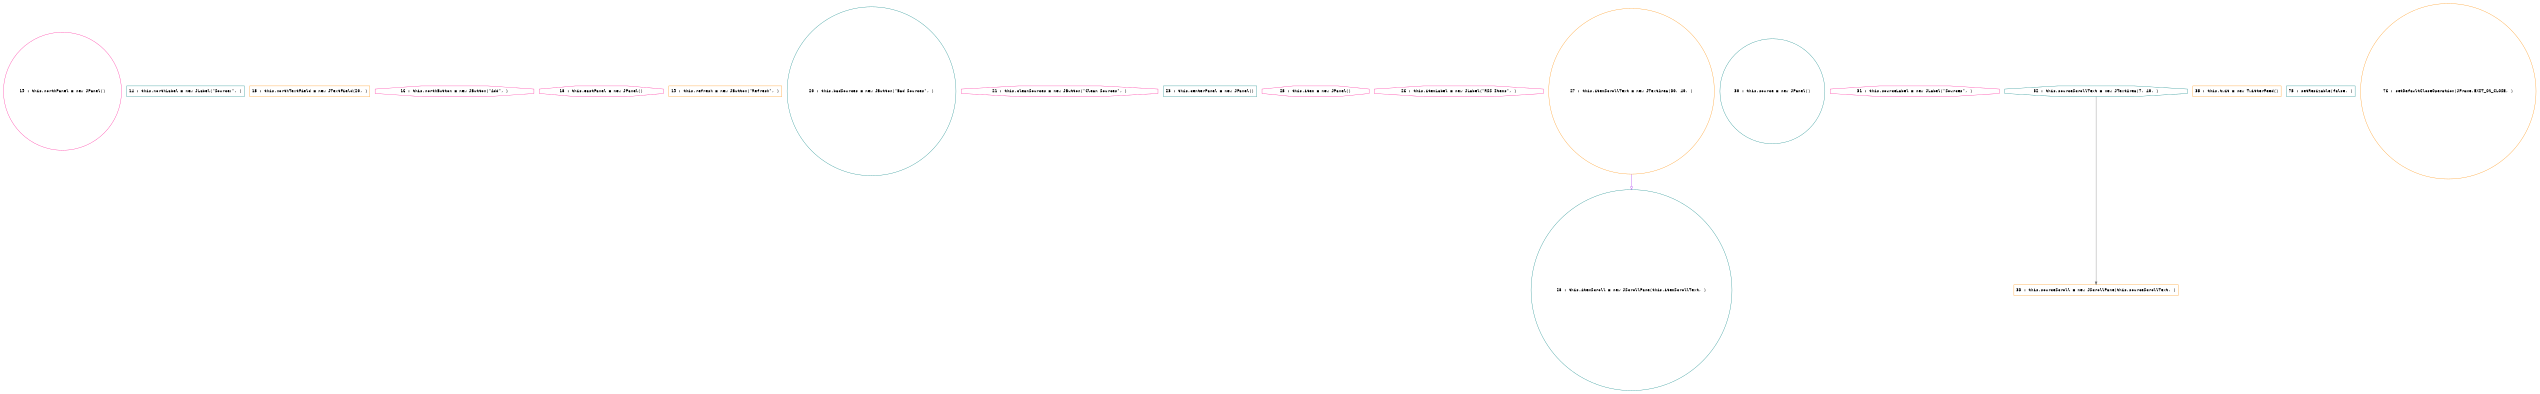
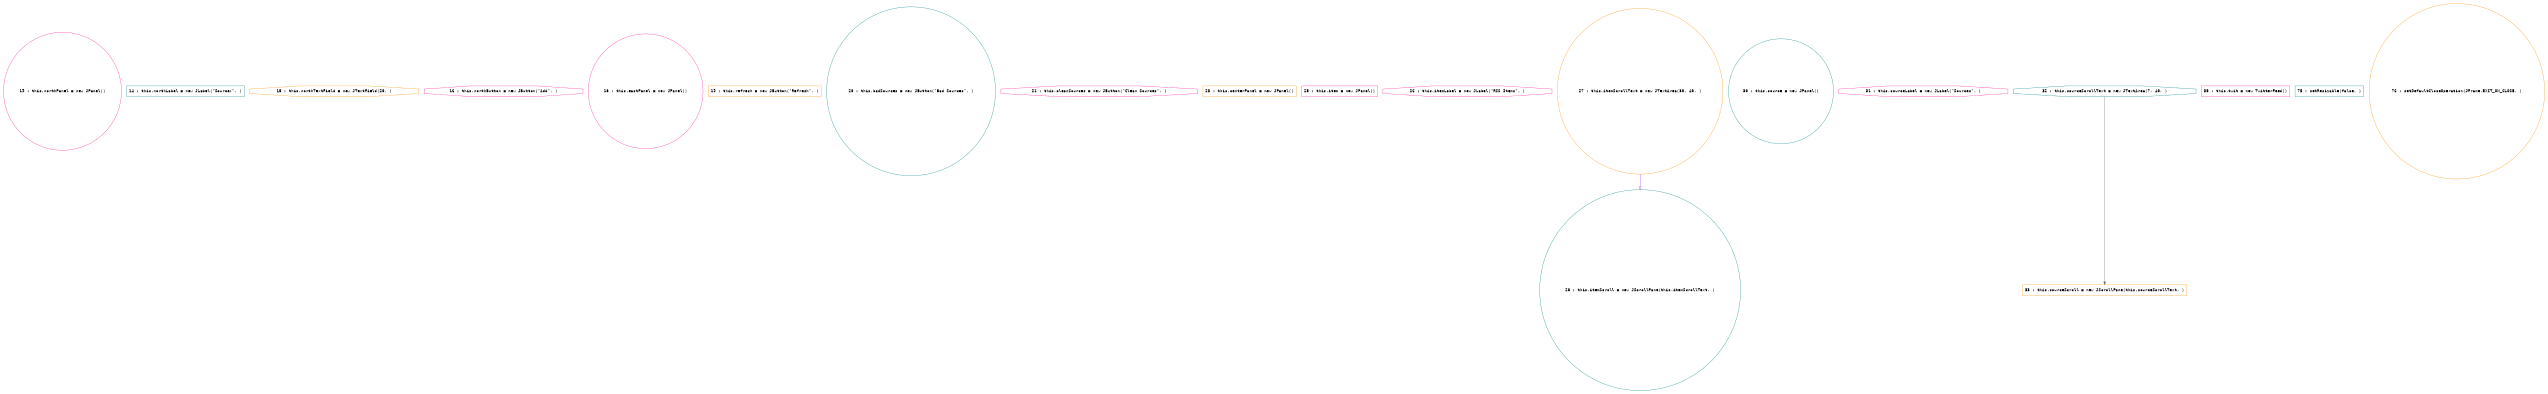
(310, 91) -> (334, 91)
(601, 91) -> (646, 91)
(1210, 91) -> (1250, 91)
(1316, 91) -> (1340, 91)
(2237, 91) -> (2246, 91)
